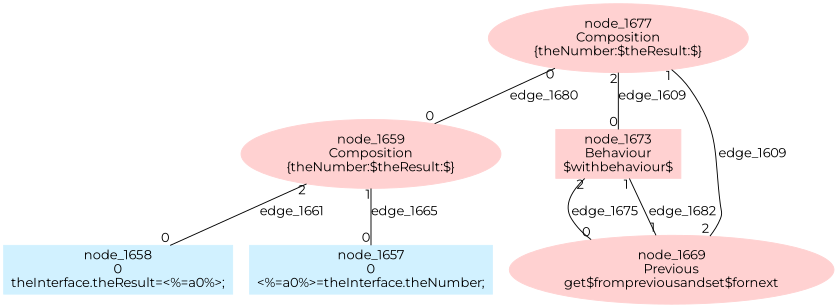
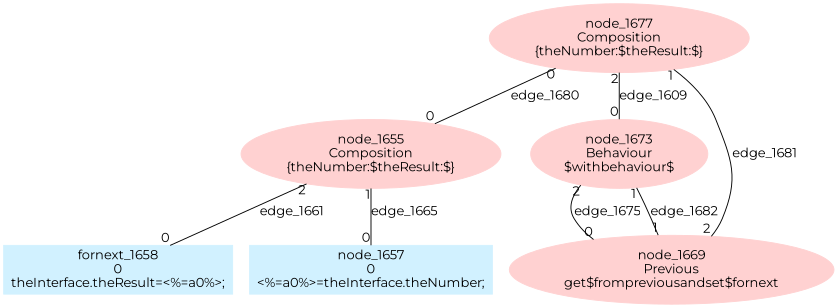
(371, 154) -> (371, 154)
(618, 154) -> (619, 154)
(753, 154) -> (765, 154)
(118, 270) -> (118, 270)
